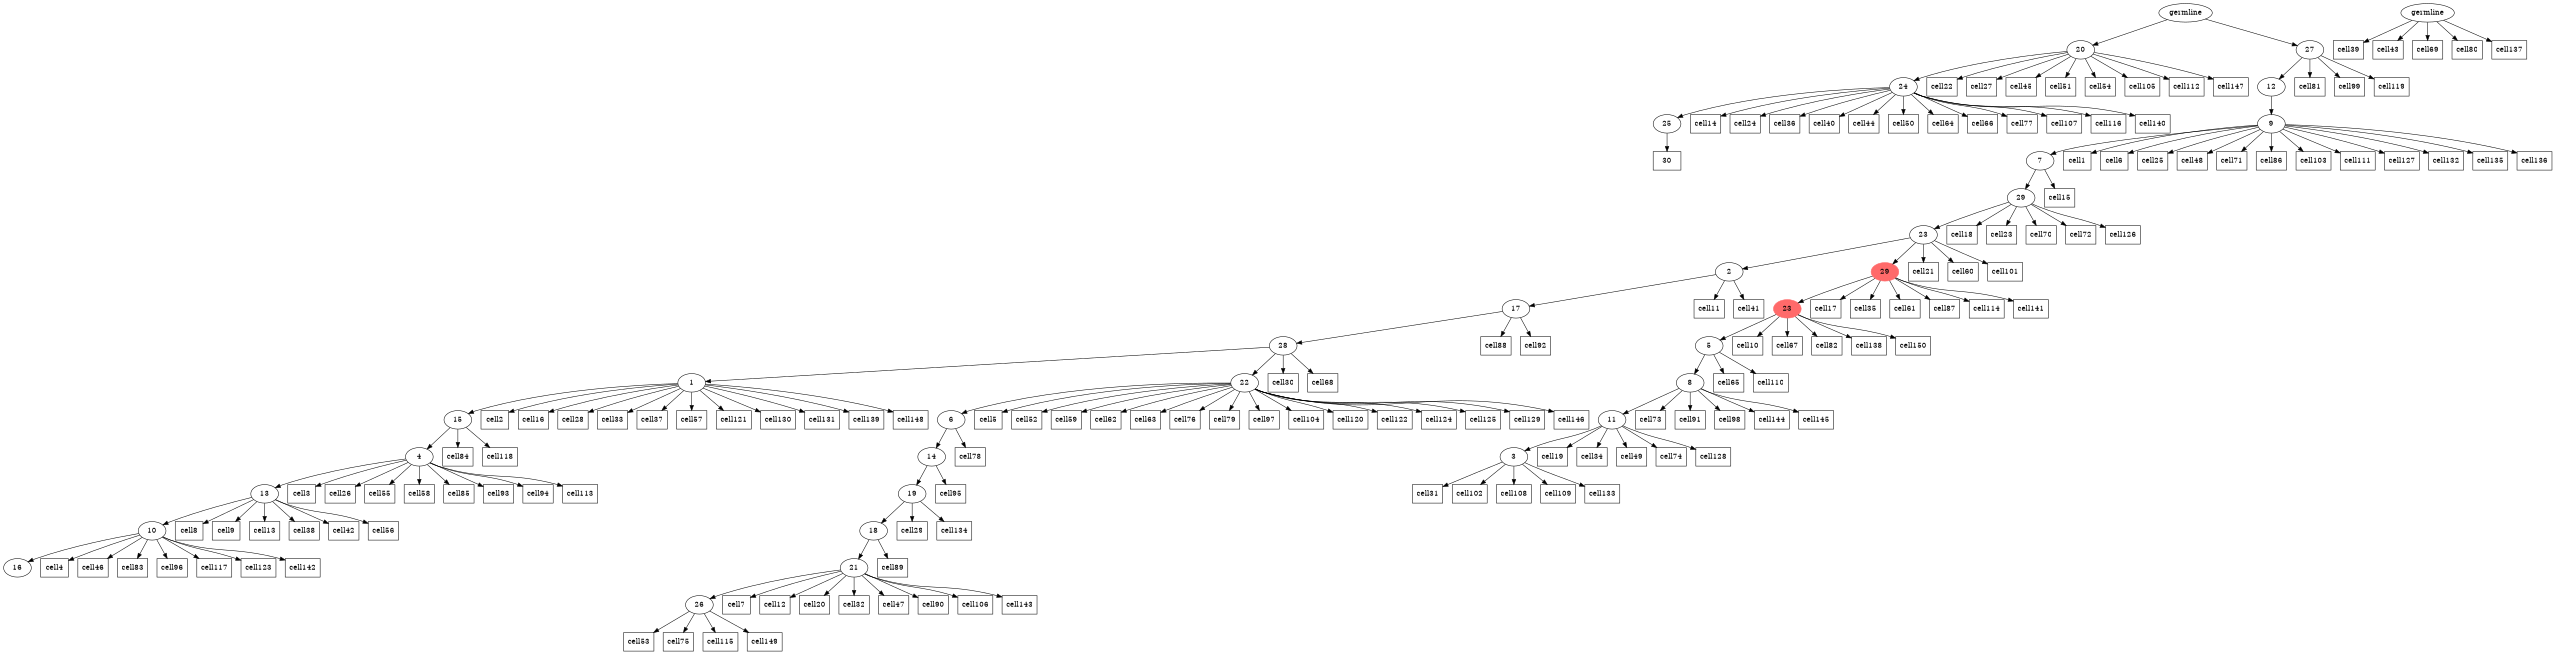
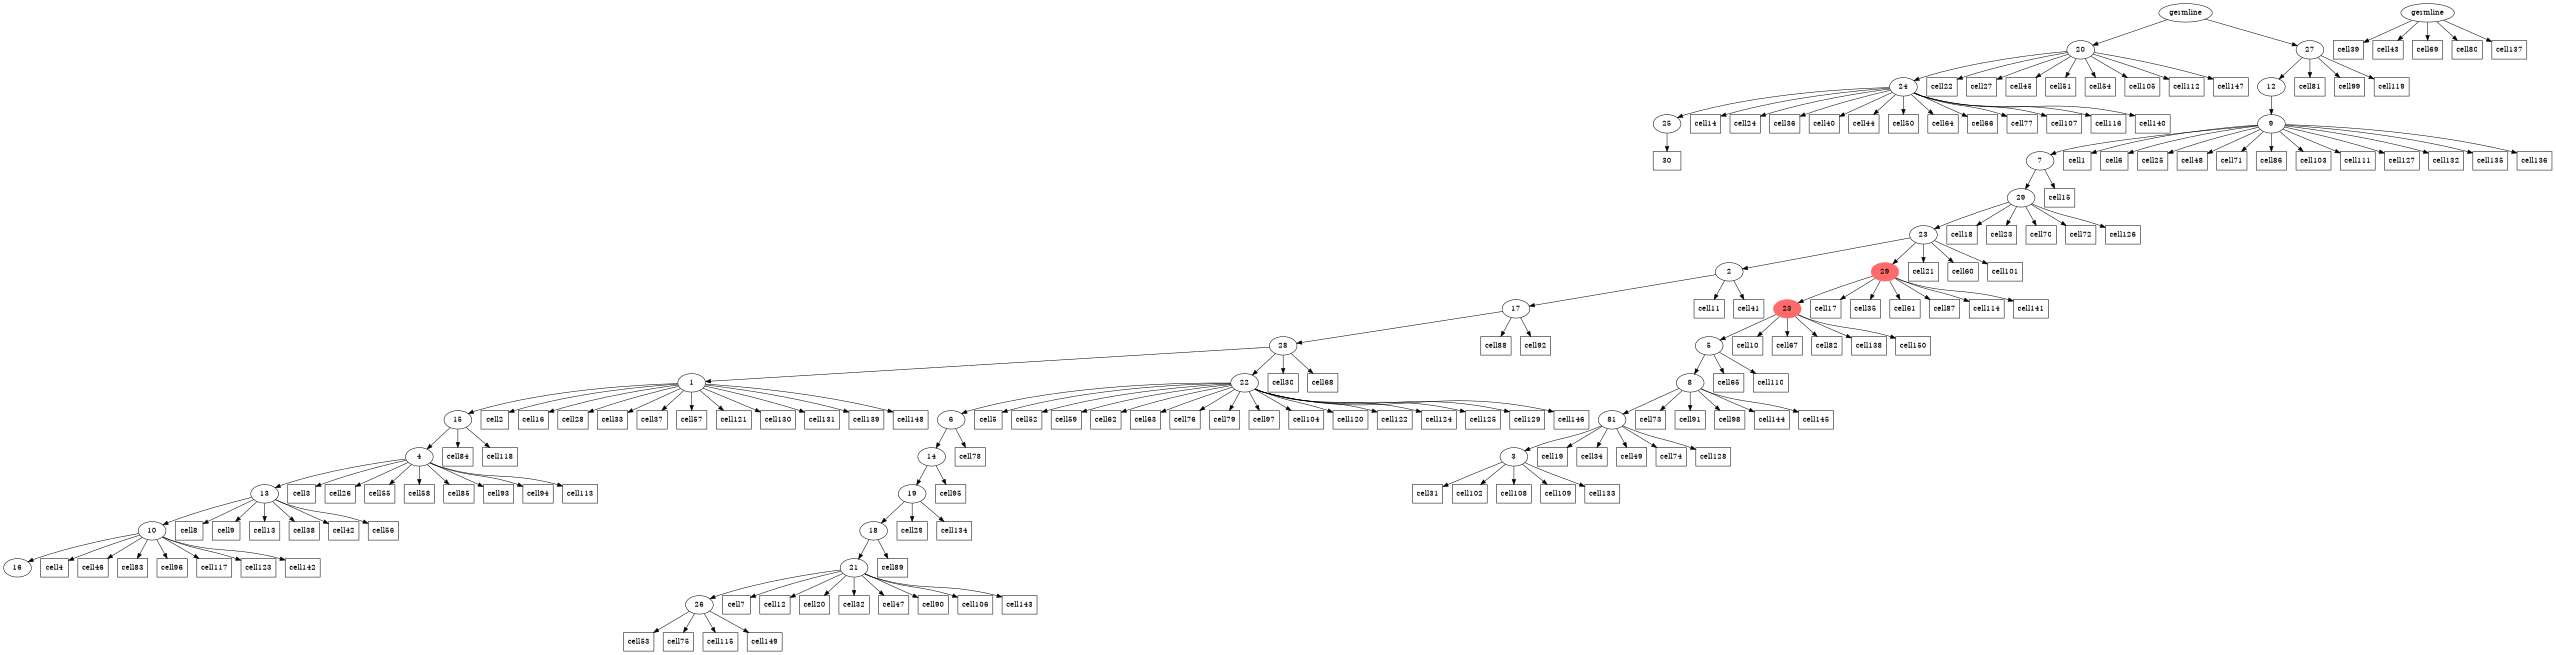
(1612, 420) -> (1612, 420)
